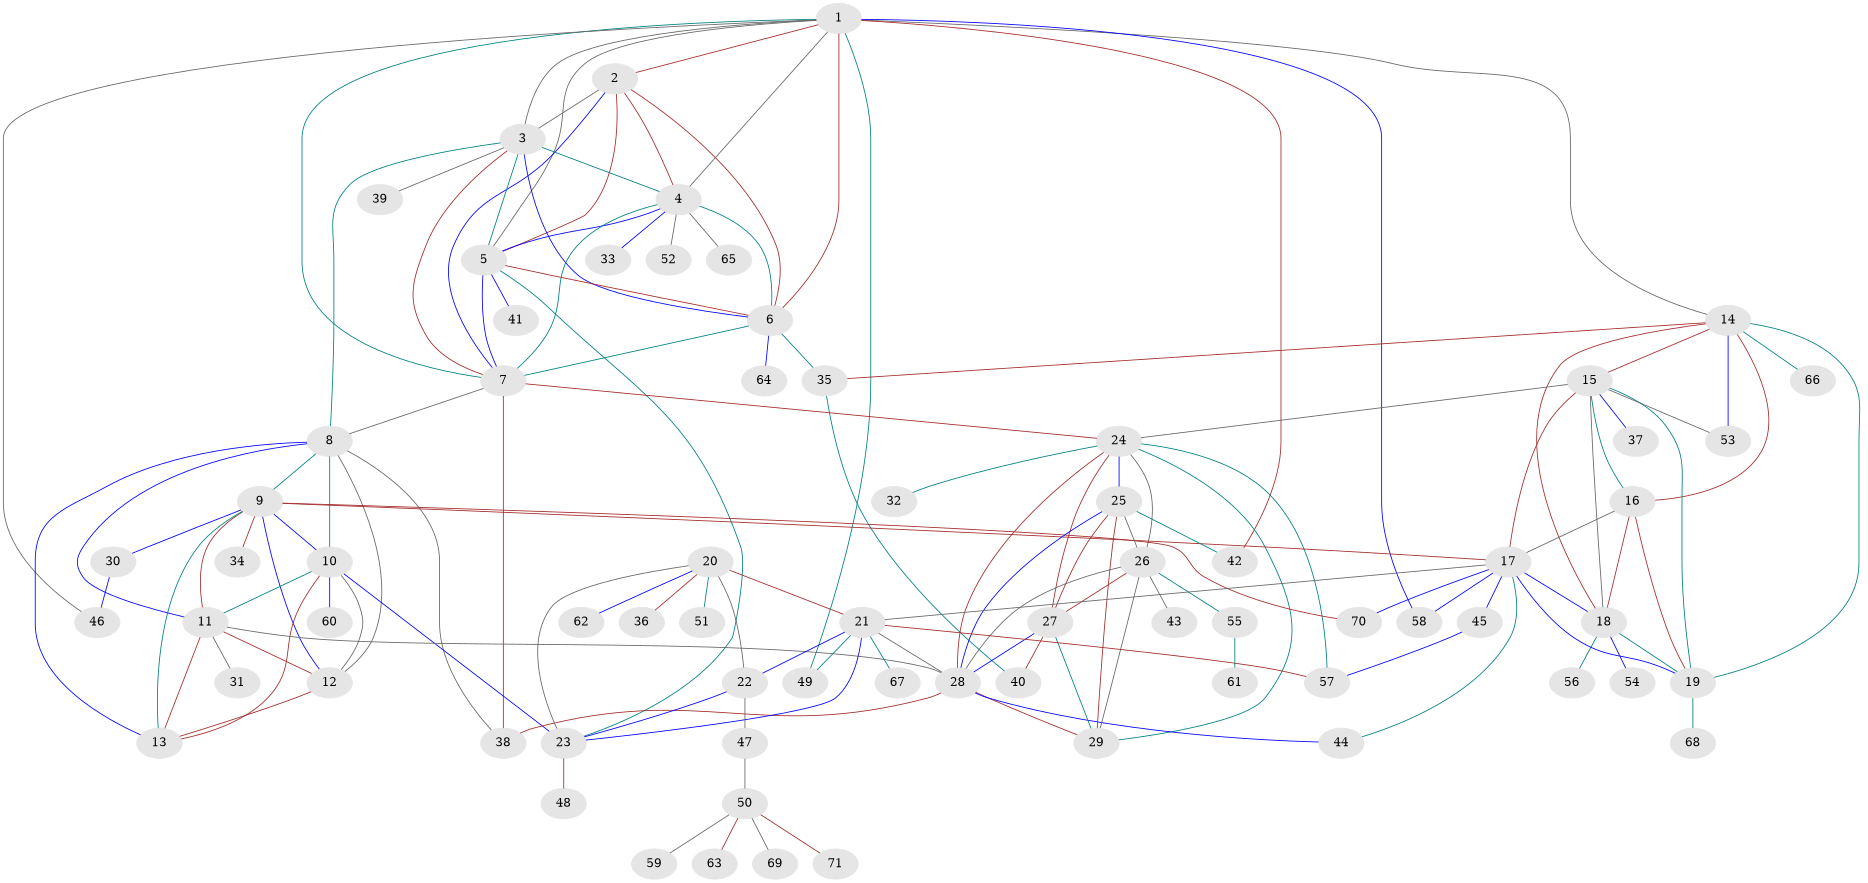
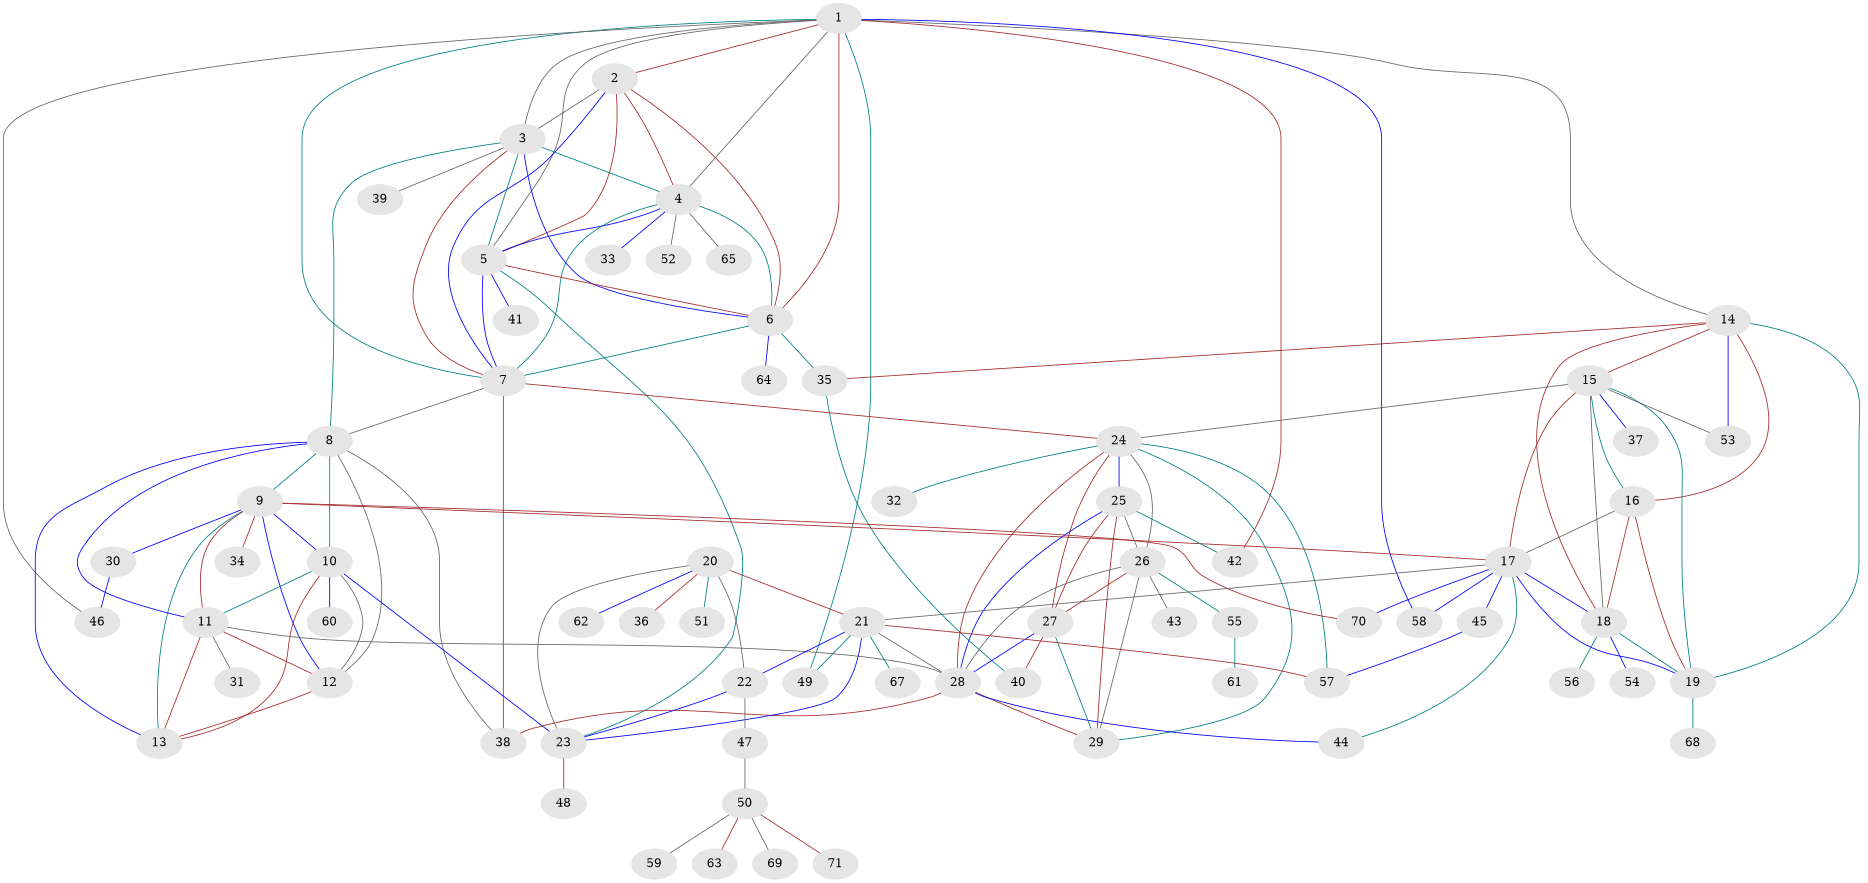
(1813, 381) -> none
